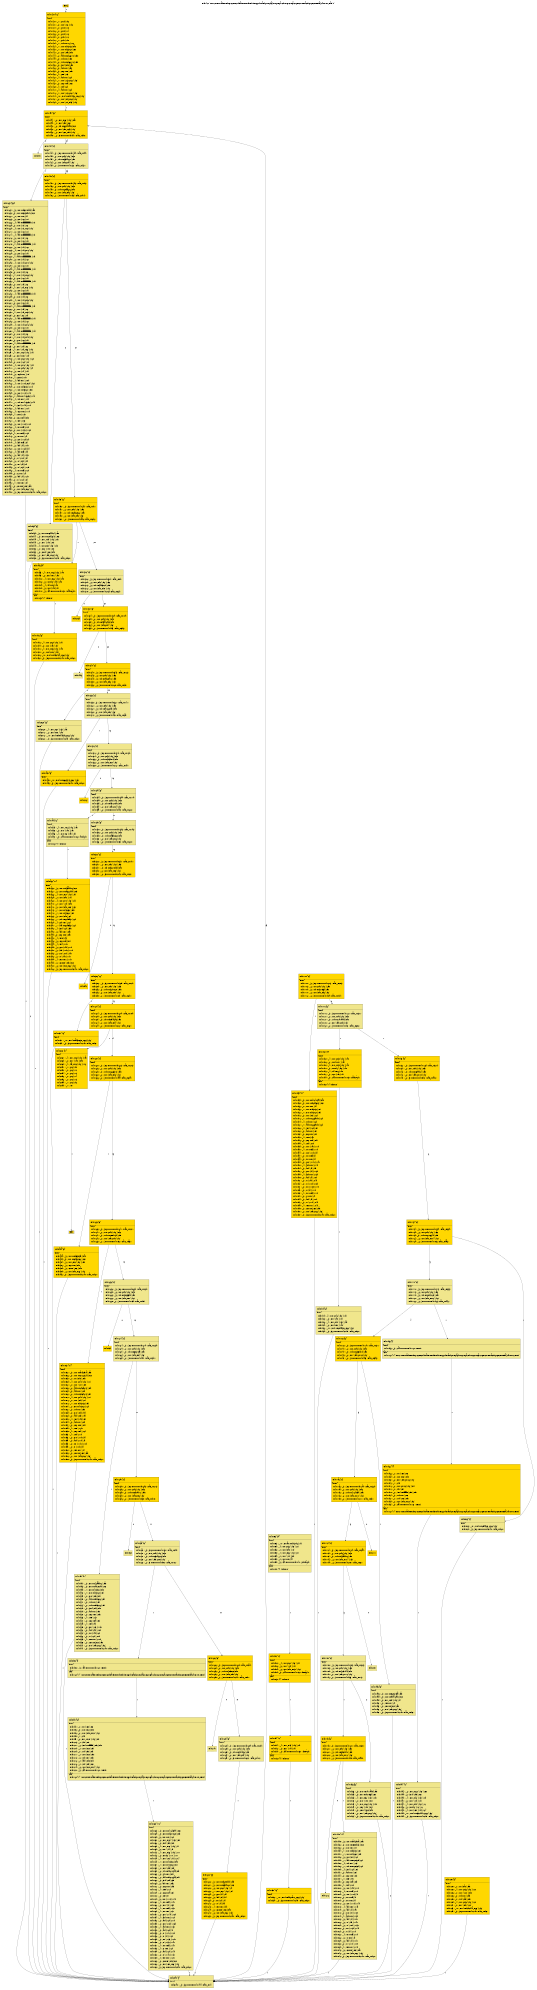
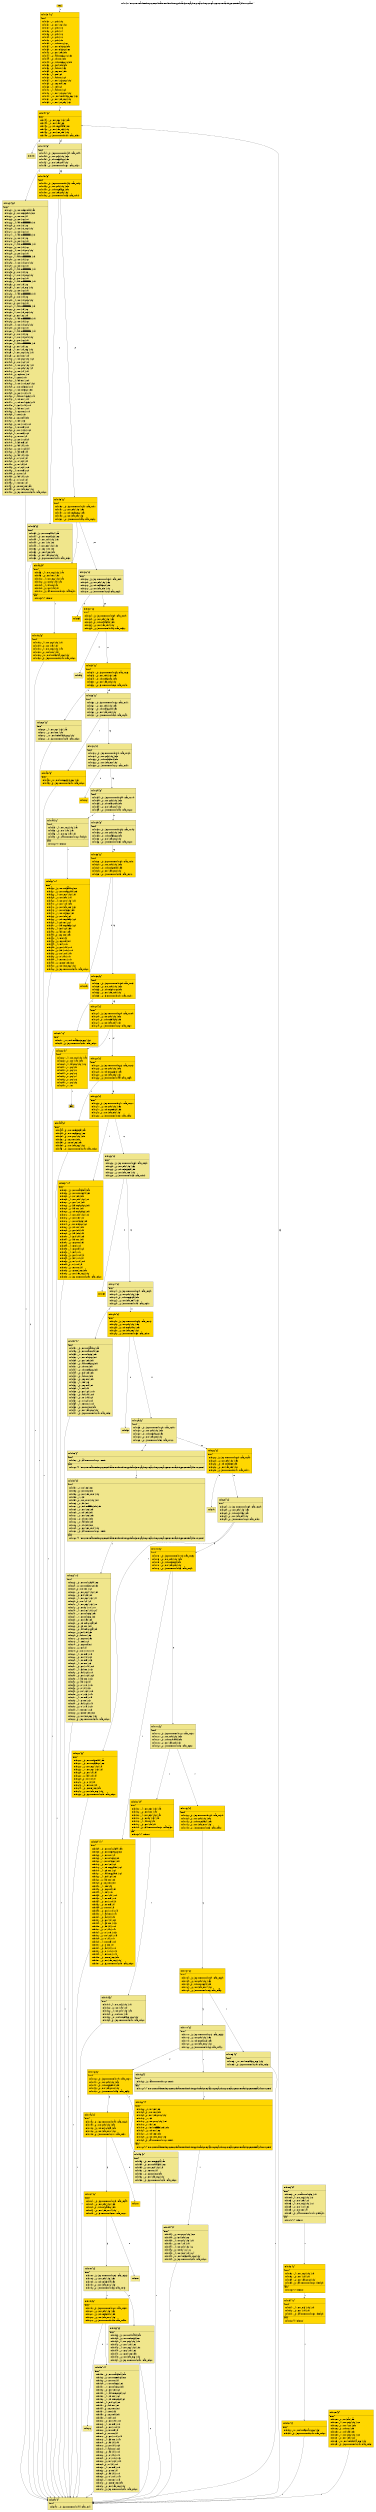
none -> (215, 1543)
